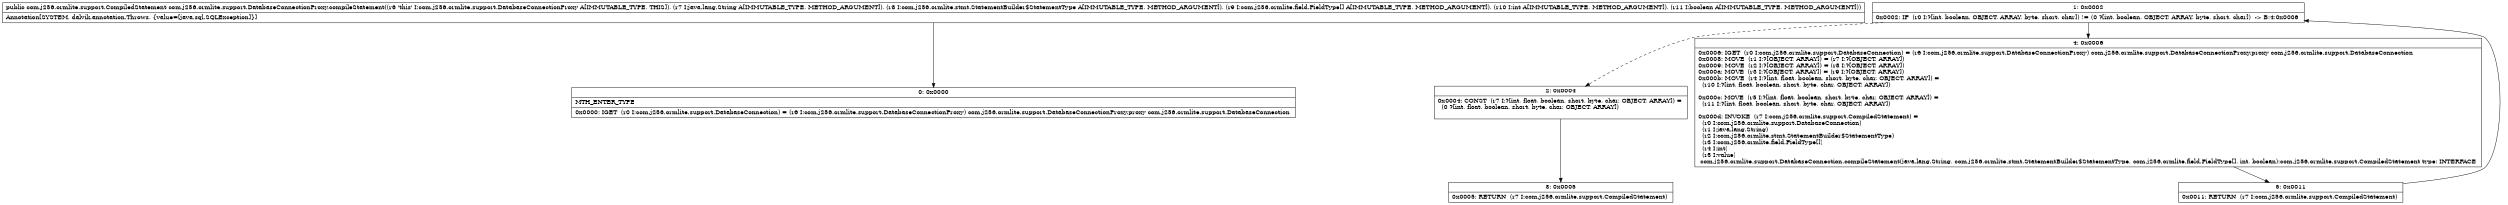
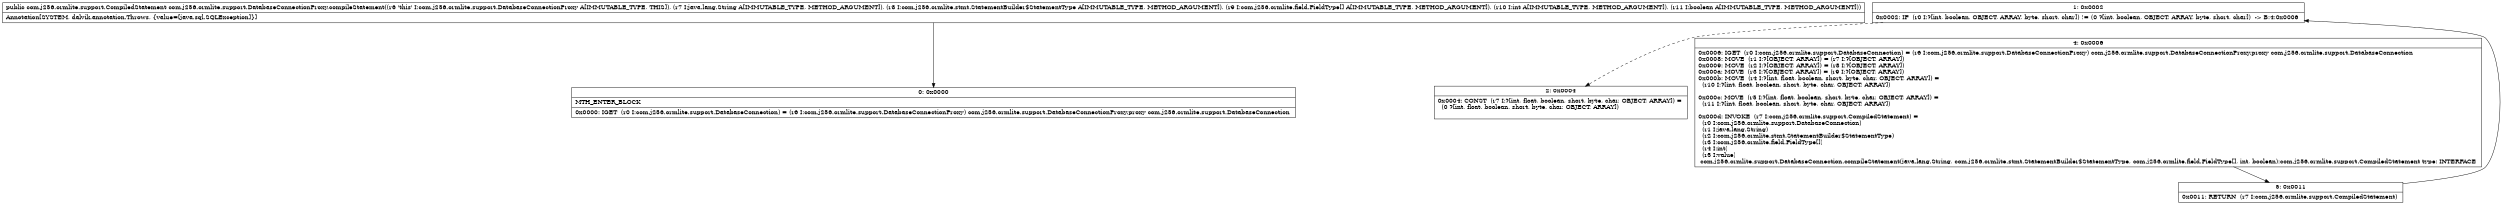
(2088, 28) -> none
(605, 102) -> (608, 102)
(1561, 192) -> none
